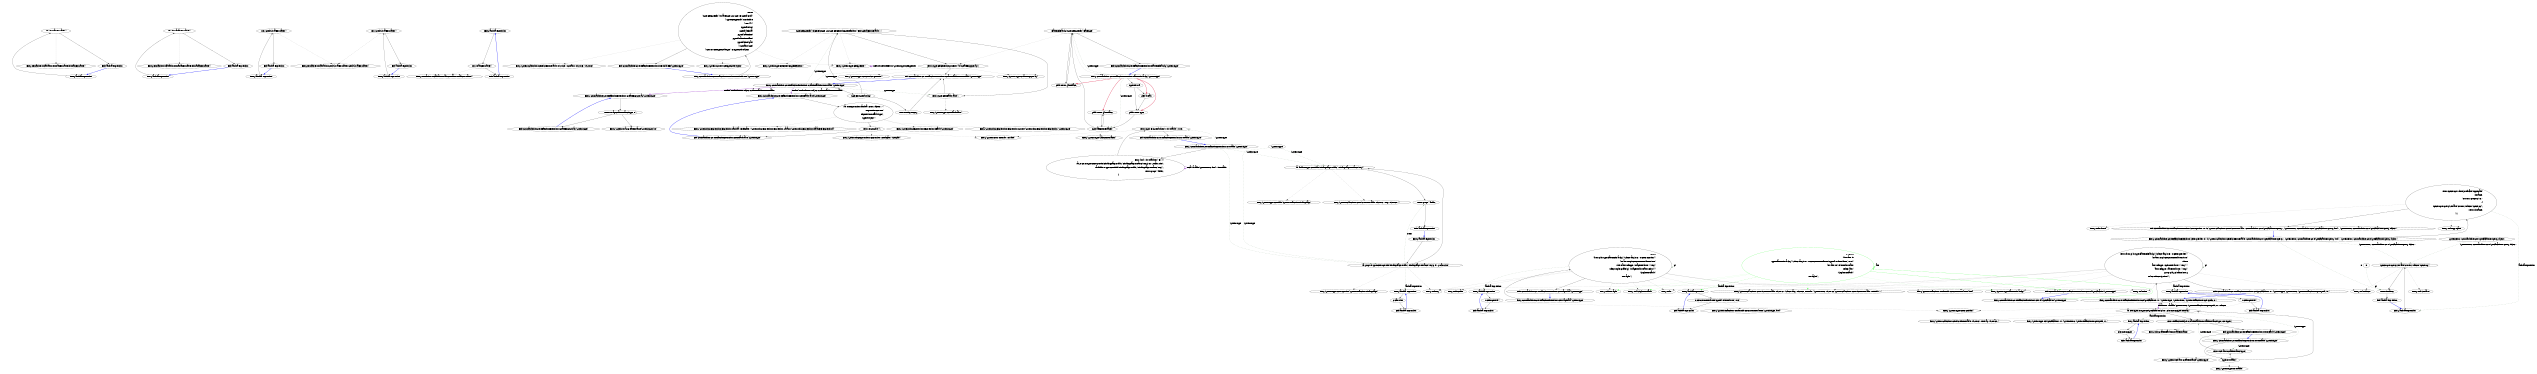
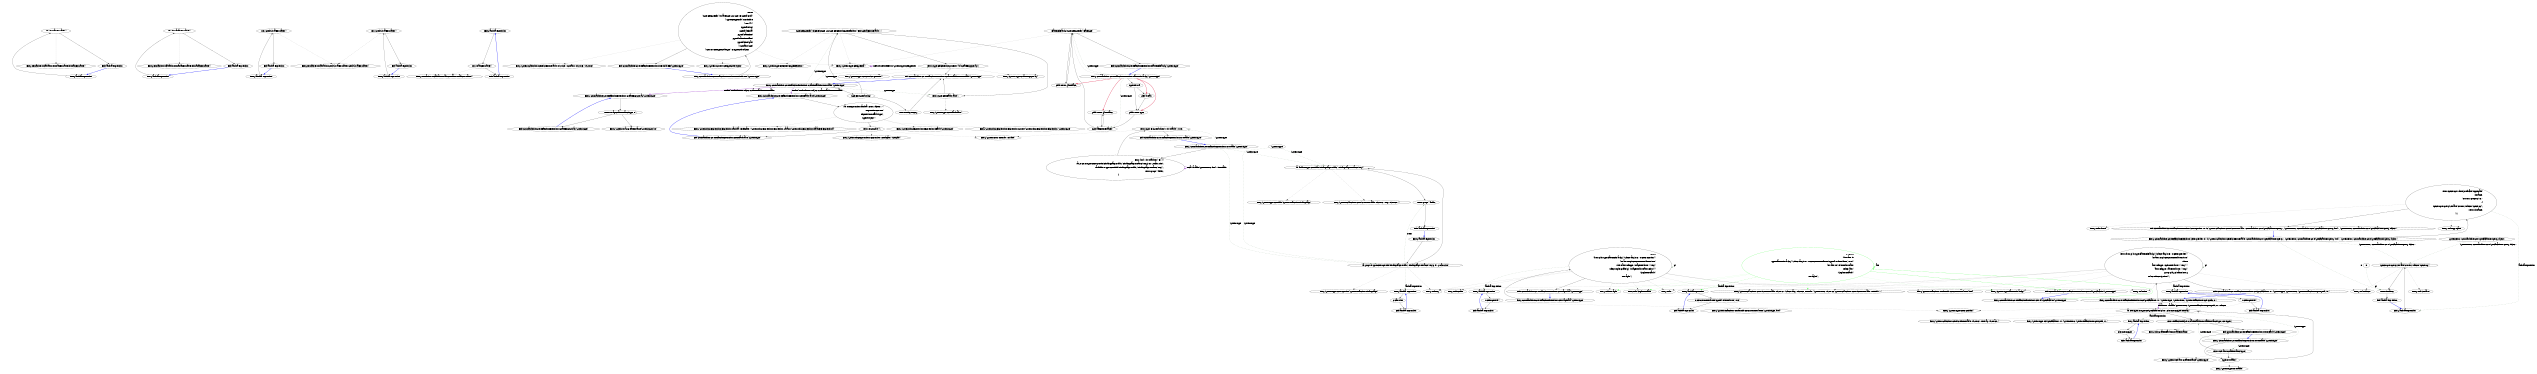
(1013, 48) -> (963, 49)
(1099, 138) -> none
(1640, 292) -> (1640, 292)
(2230, 356) -> (2228, 355)
